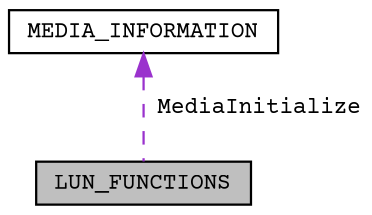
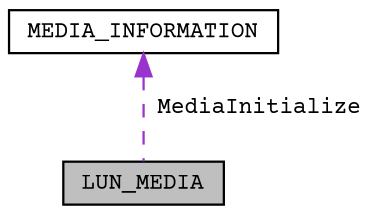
(144, 183) -> (144, 183)
